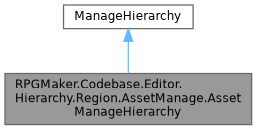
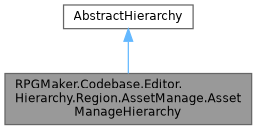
(128, 17) -> (128, 17)
